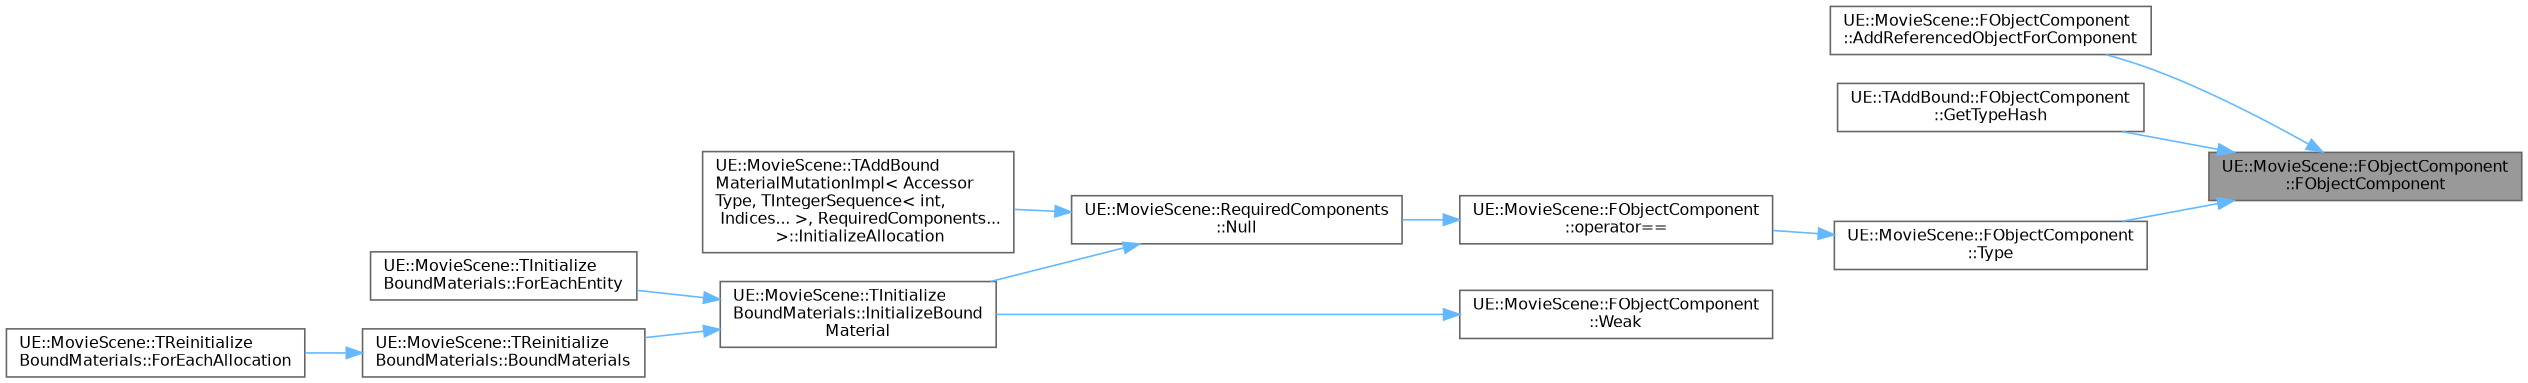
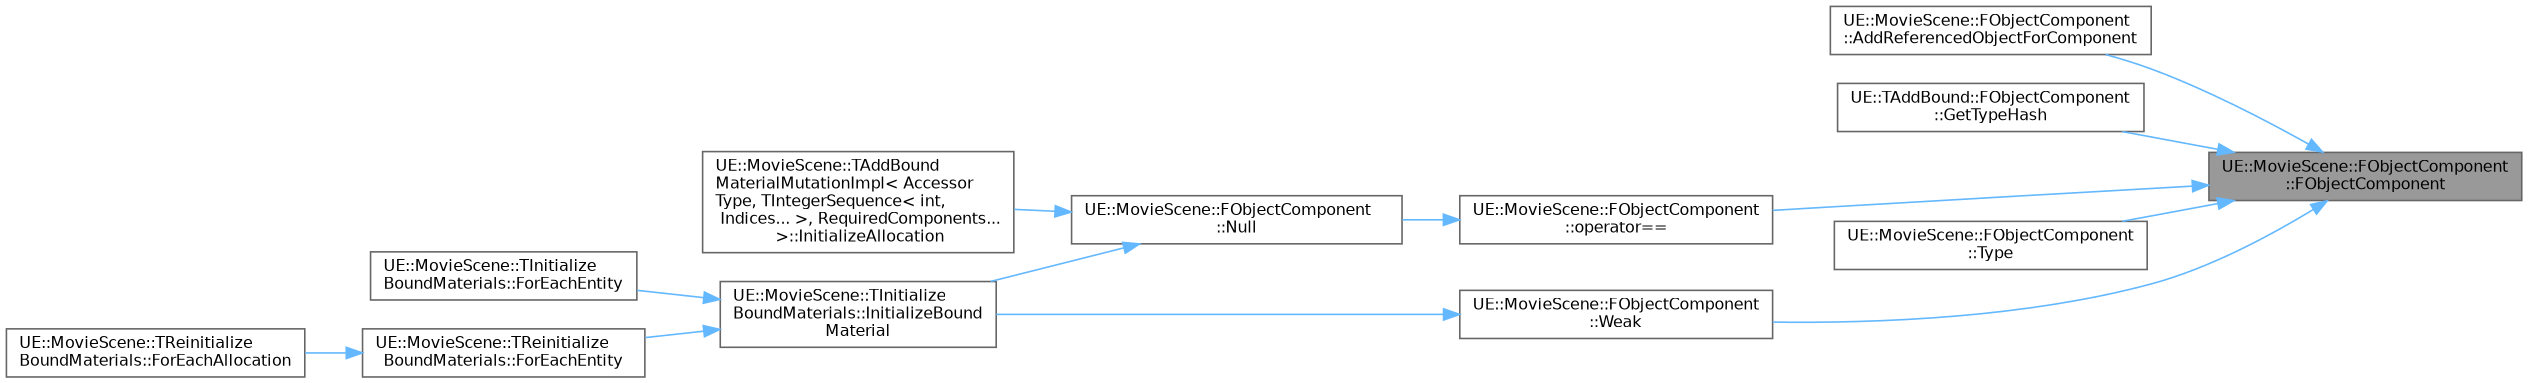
(1237, 220) -> (1237, 220)
(1796, 232) -> (1982, 198)
none -> (2052, 305)
(504, 353) -> (504, 353)
